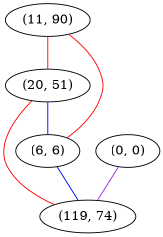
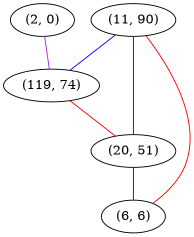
(48, 53) -> (133, 85)
(128, 151) -> (42, 20)
(68, 183) -> (93, 53)
